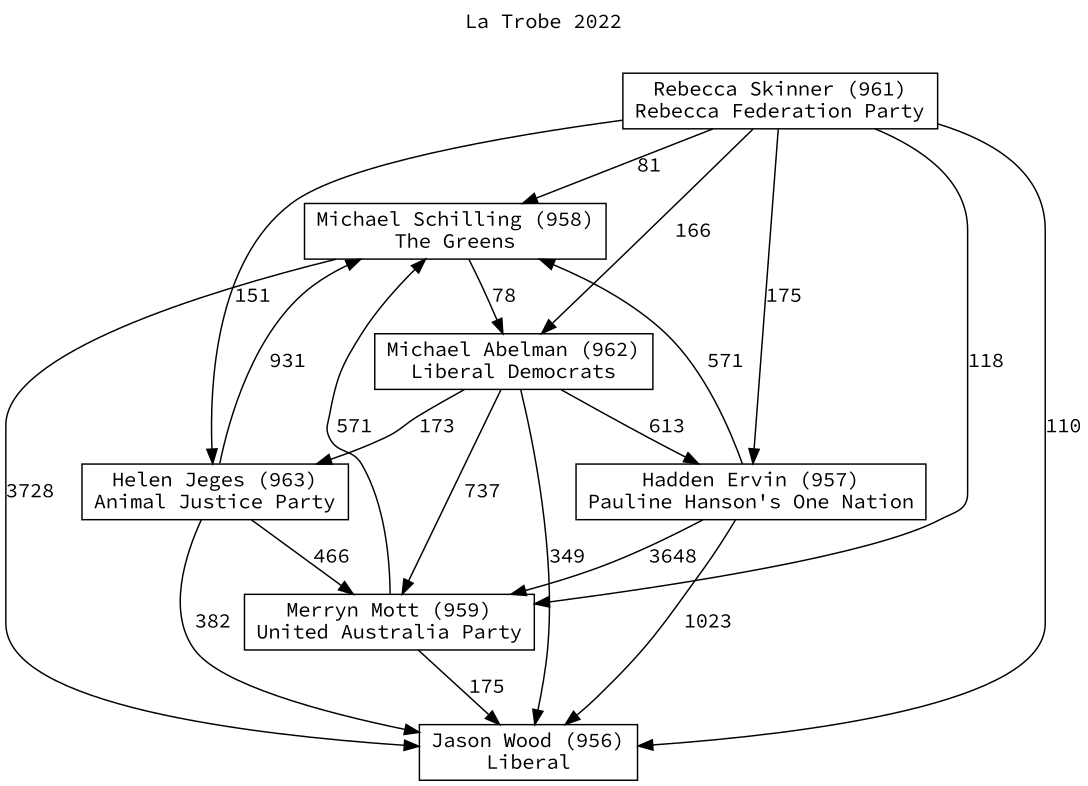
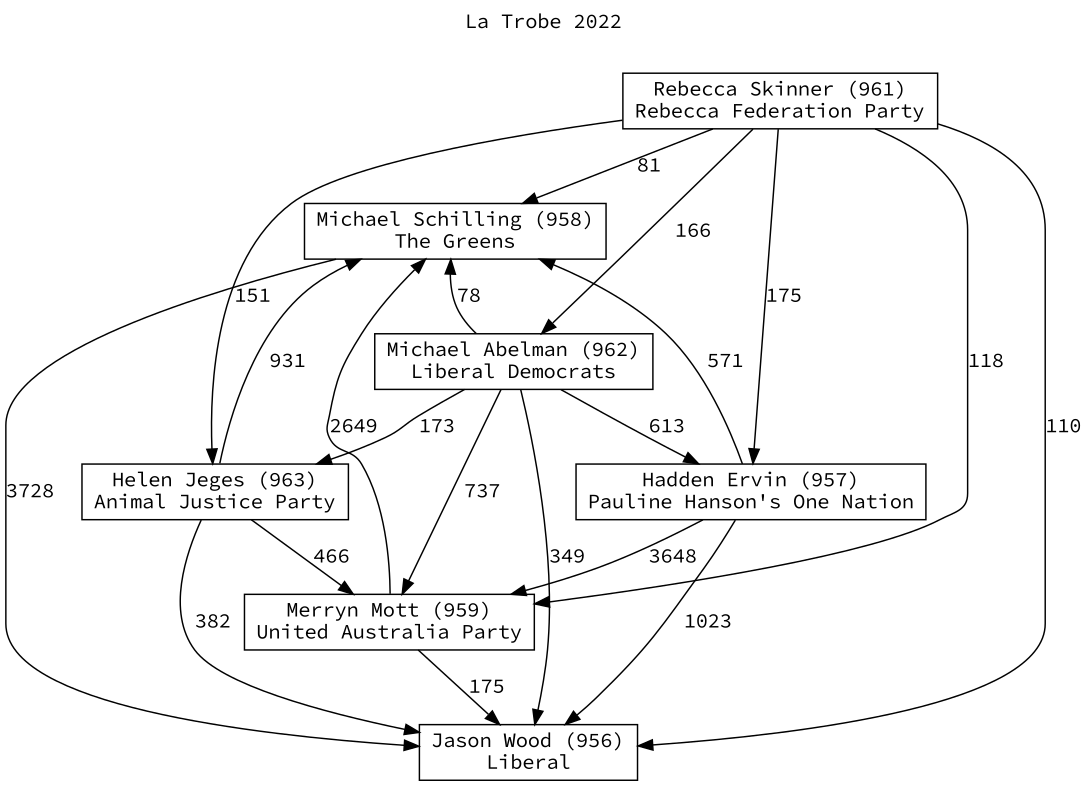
(484, 290) -> (456, 307)
(354, 427) -> (354, 427)
